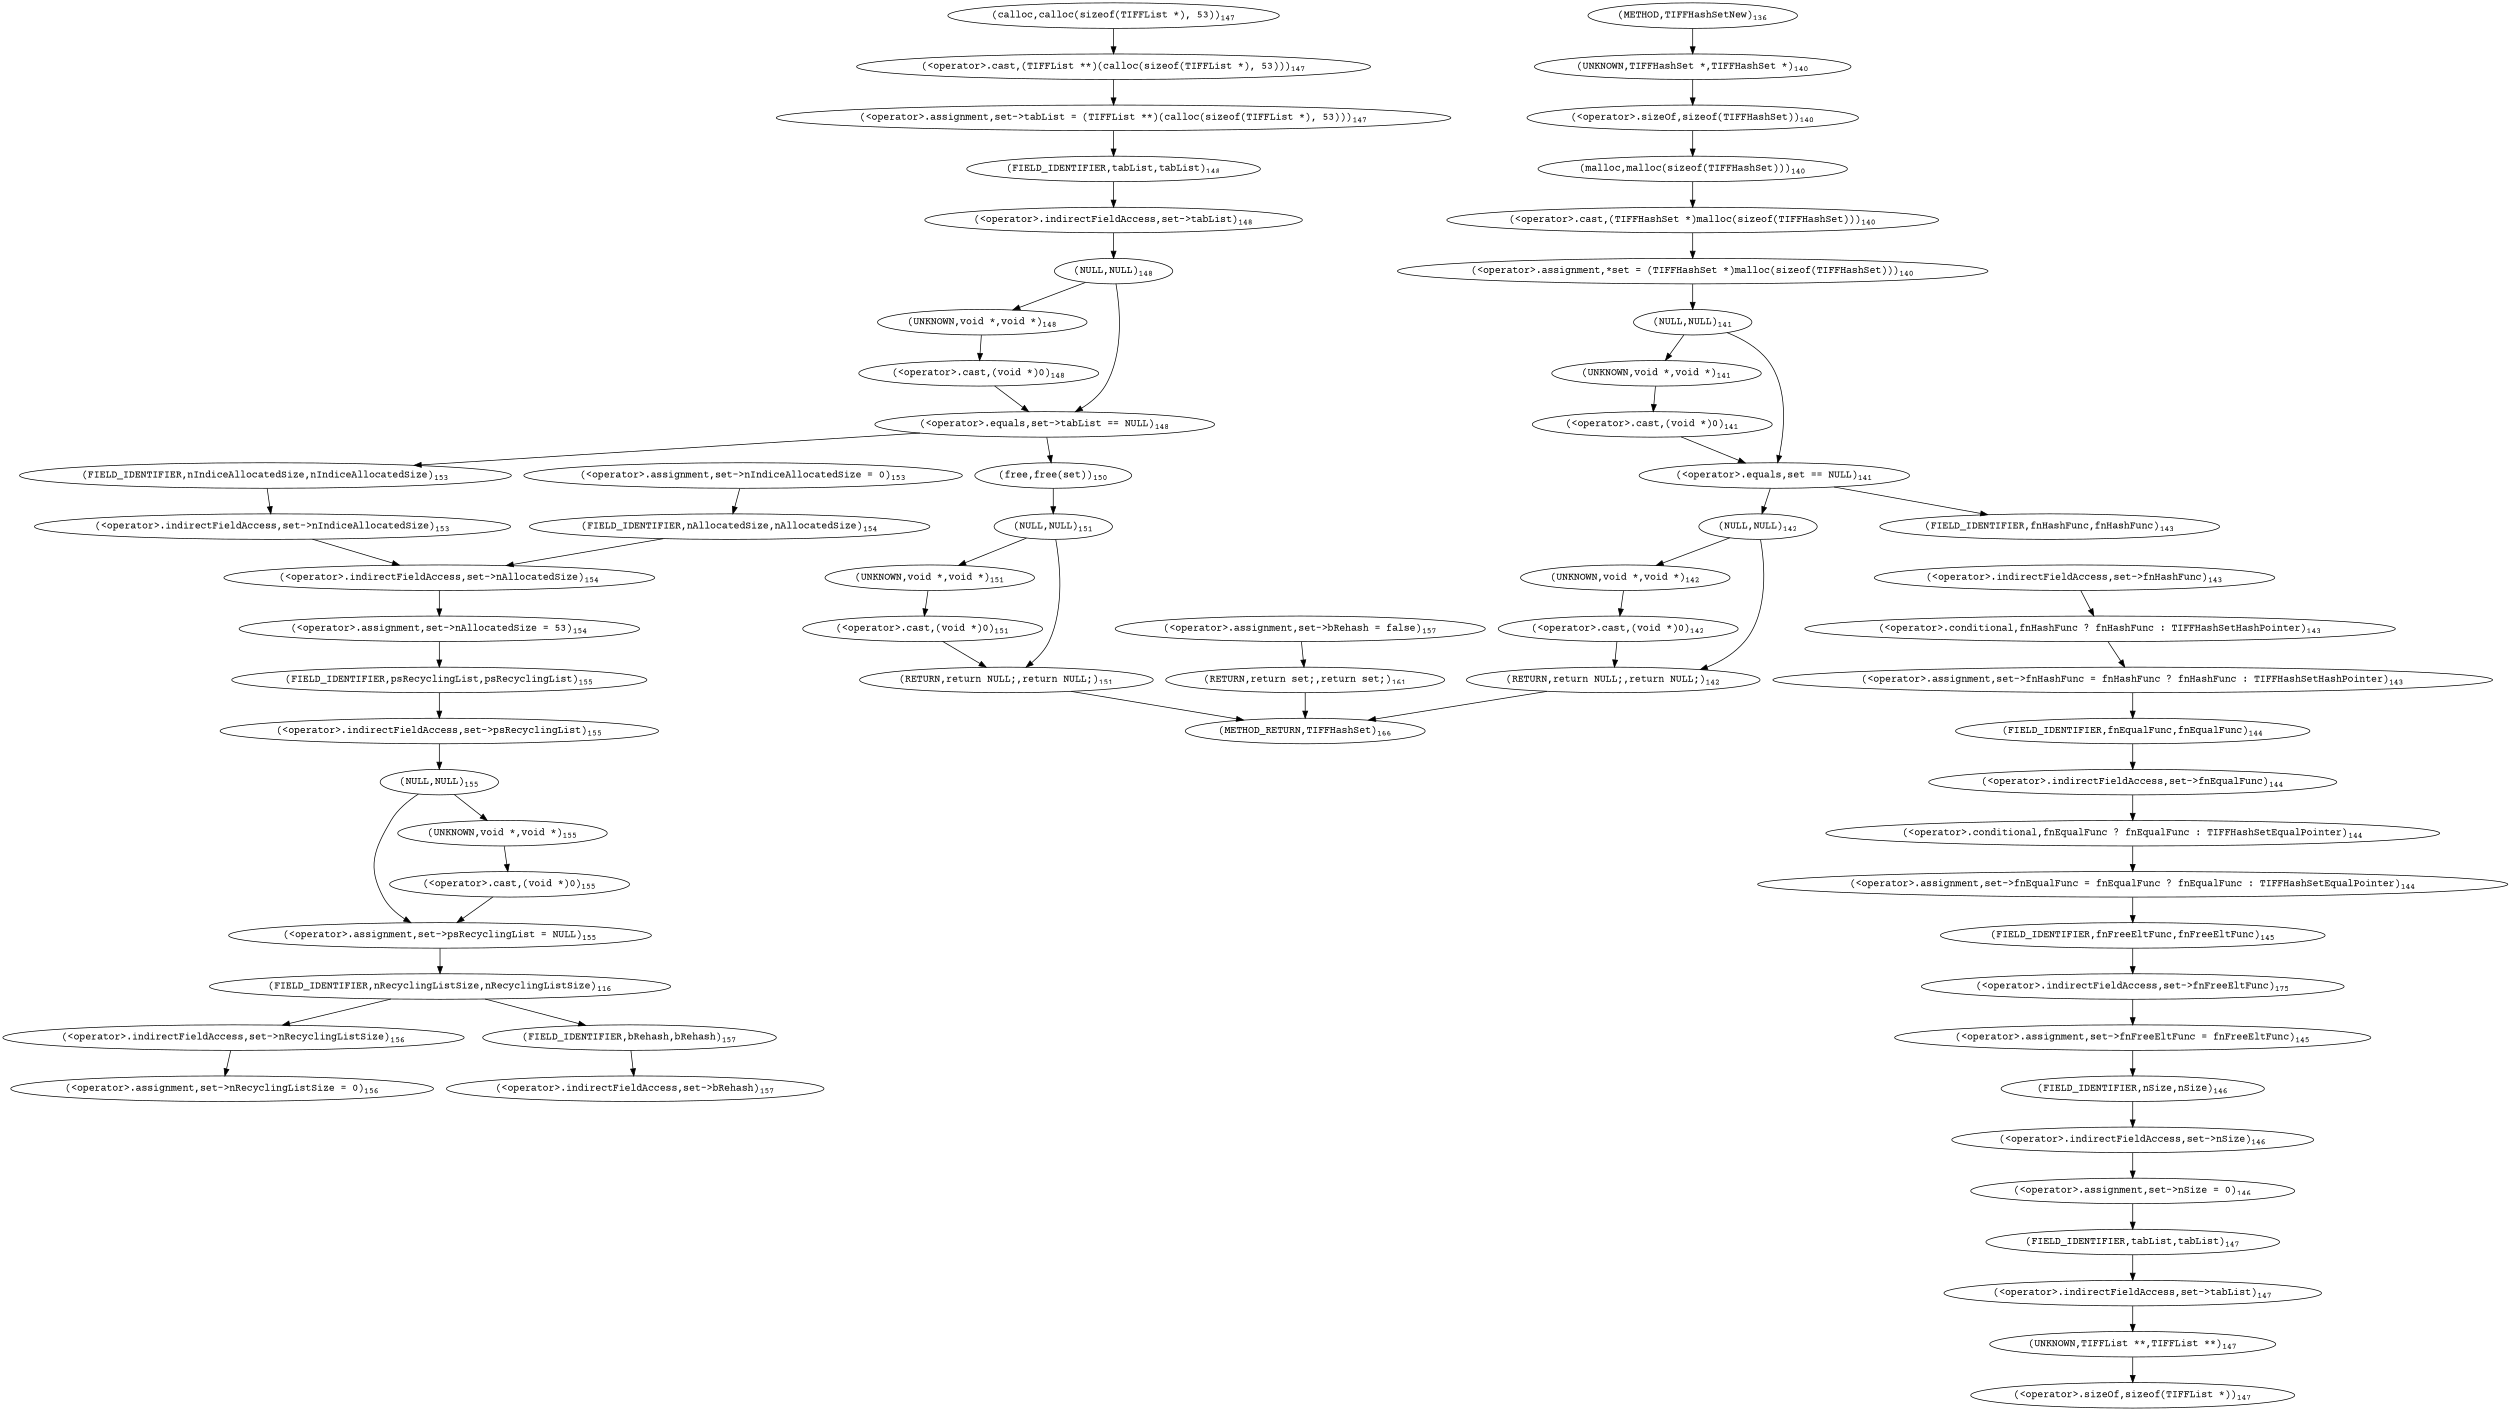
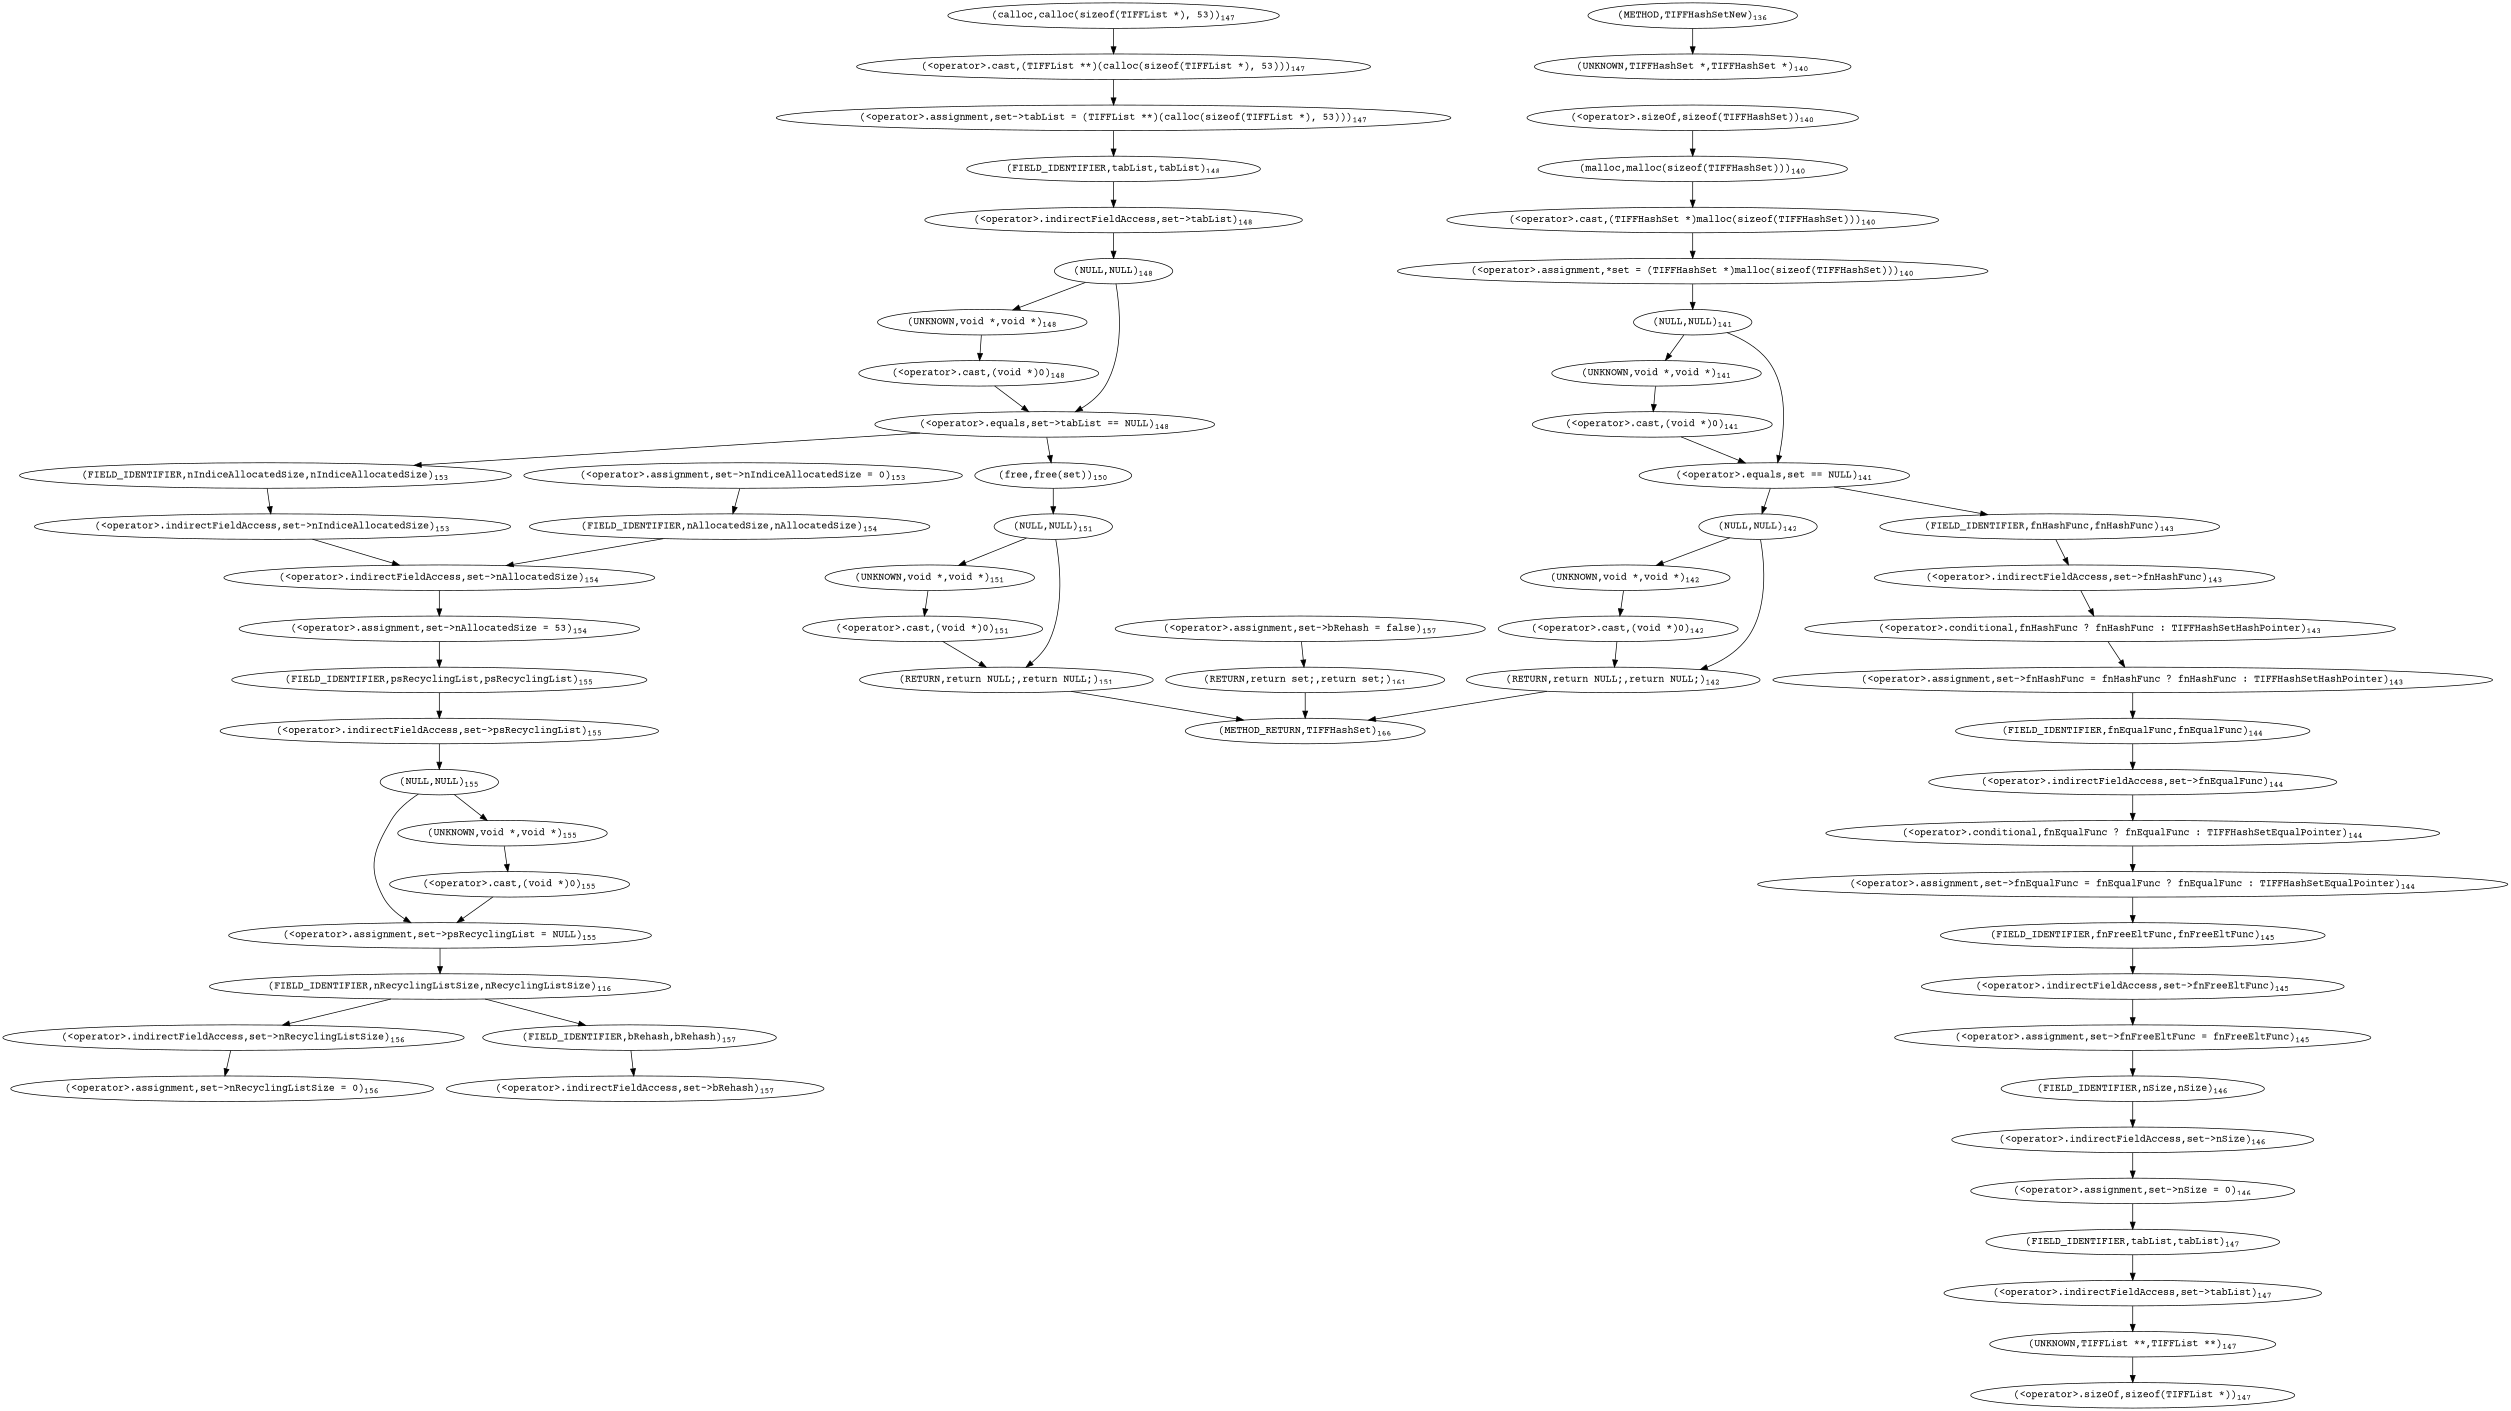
(1693, 89) -> none
none -> (2060, 549)
(2282, 985) -> (2282, 985)
